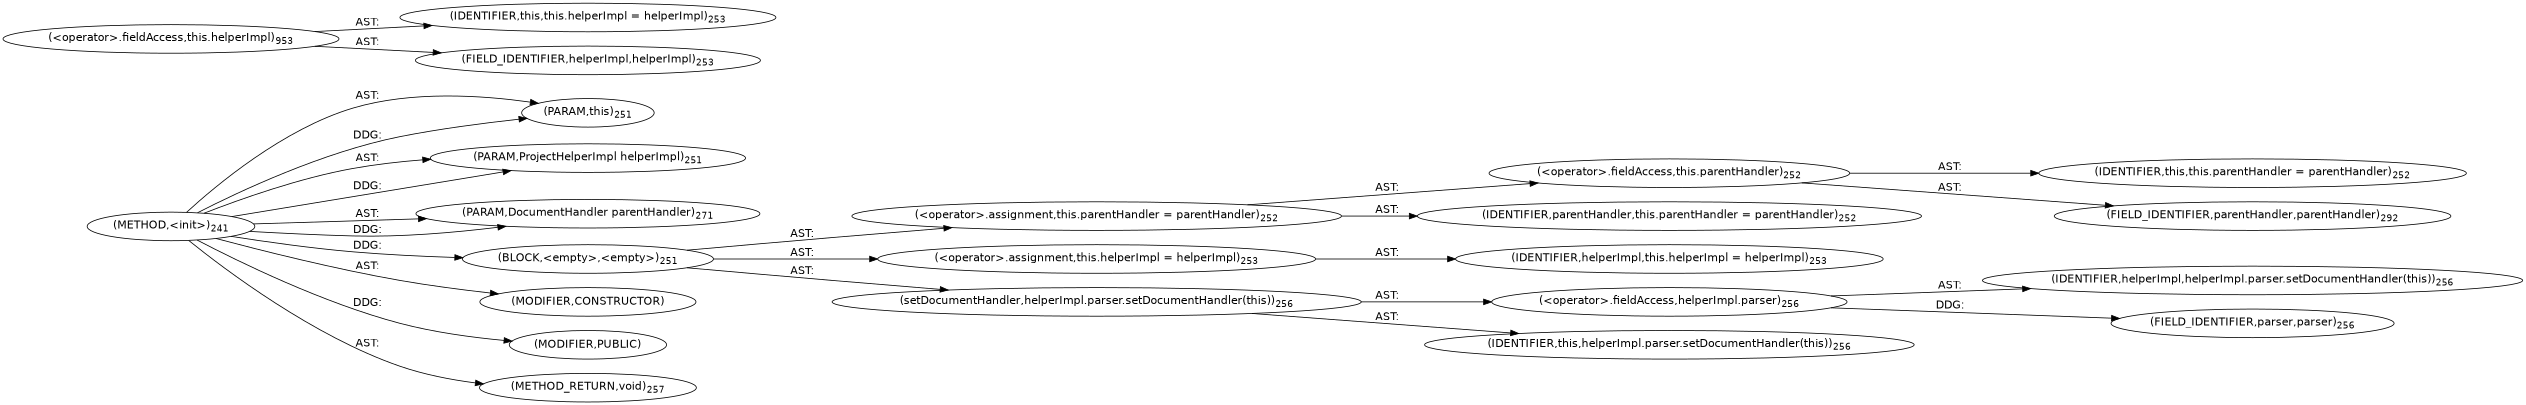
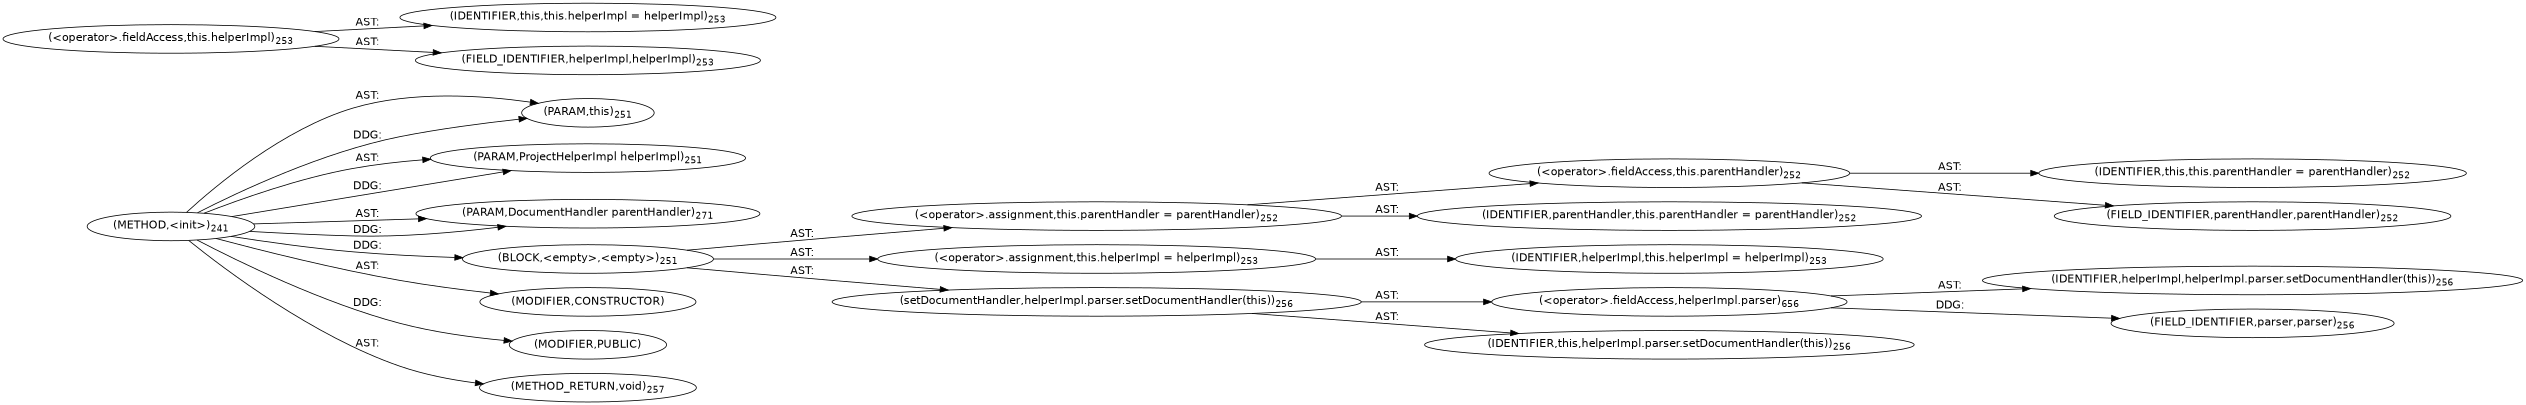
(285, 38) -> (285, 38)
(2390, 215) -> (2390, 215)
(1791, 301) -> (1791, 301)
